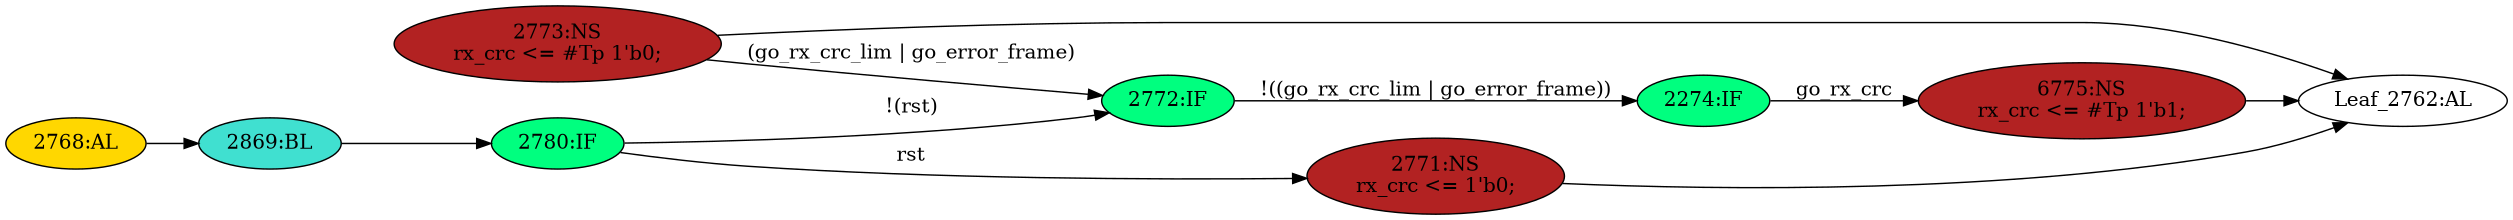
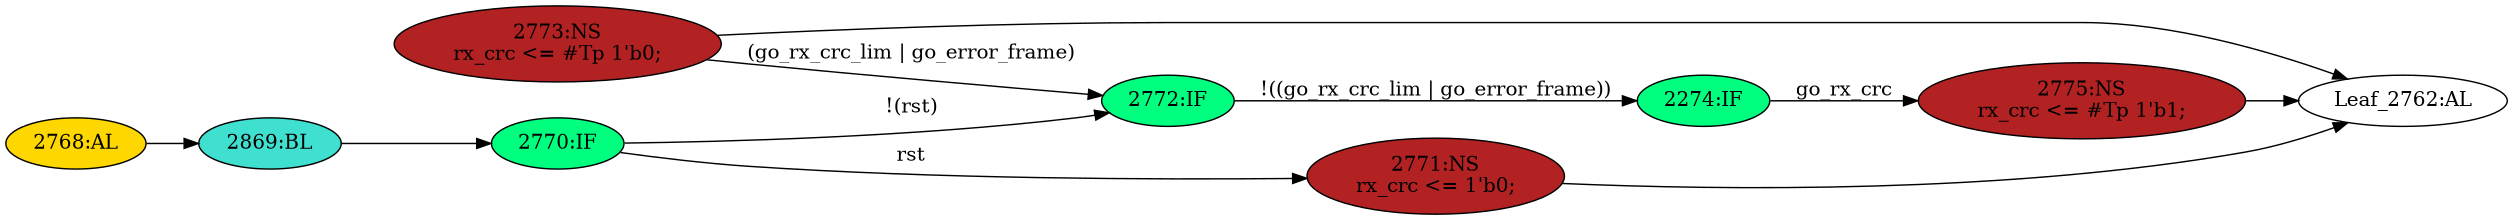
(2082, 101) -> (2082, 101)
(558, 143) -> (558, 143)
